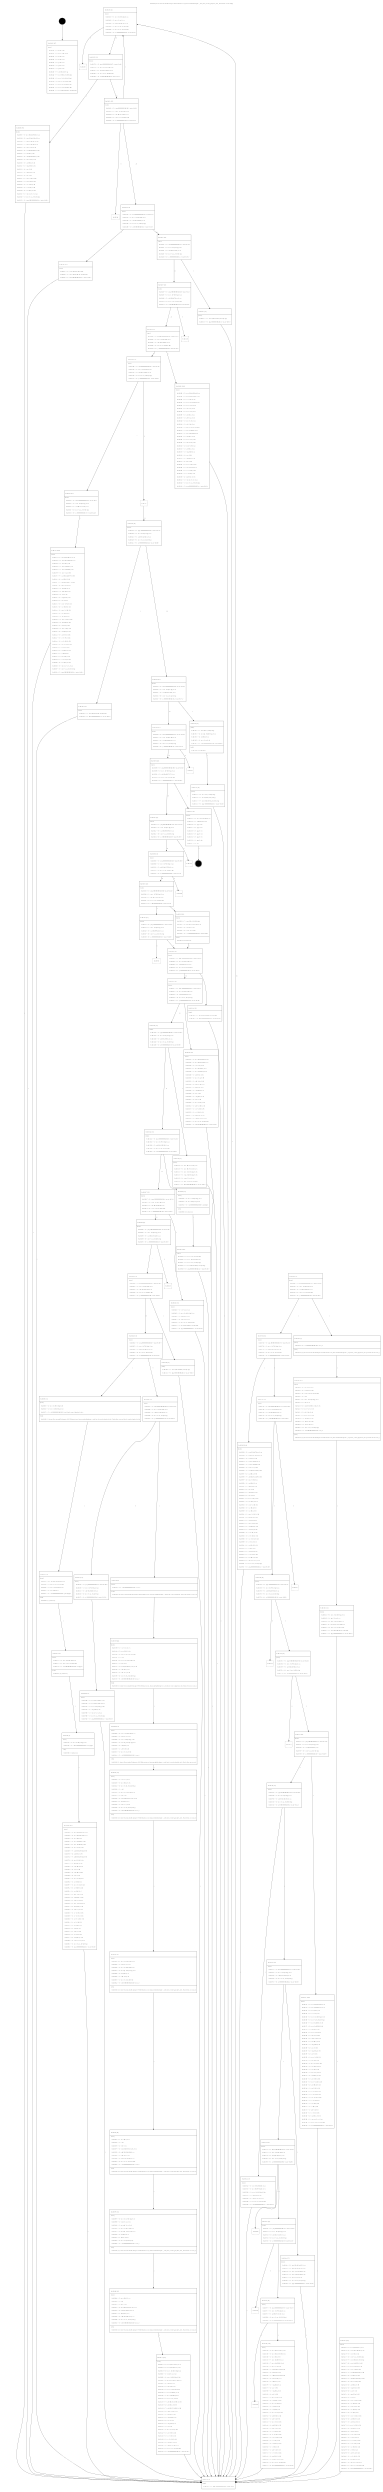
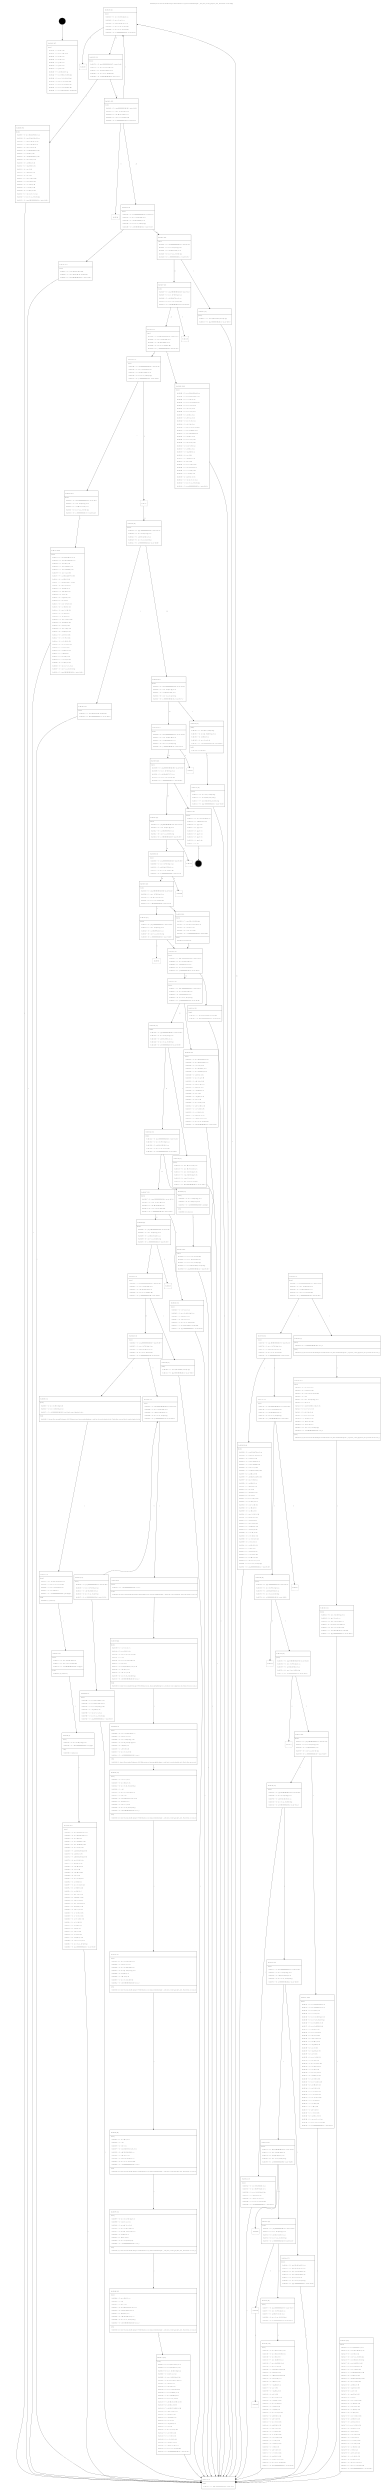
(106, 1489) -> (150, 1514)
(255, 2361) -> (255, 2357)
